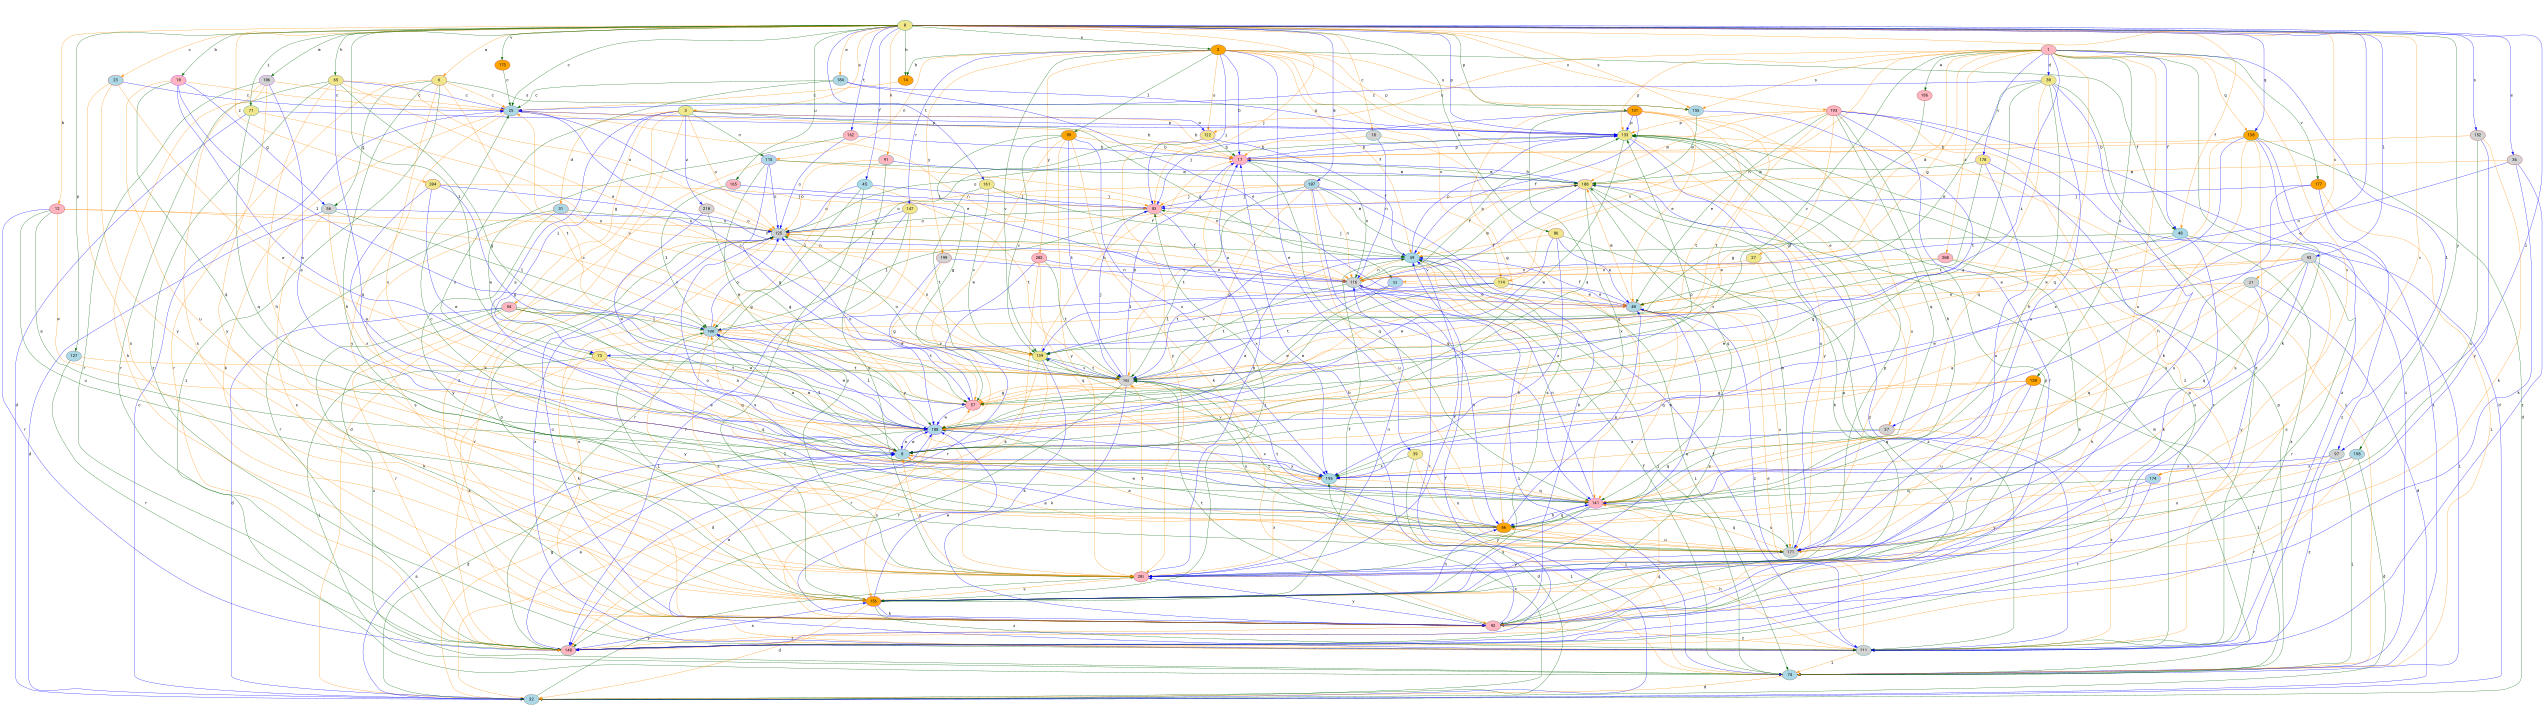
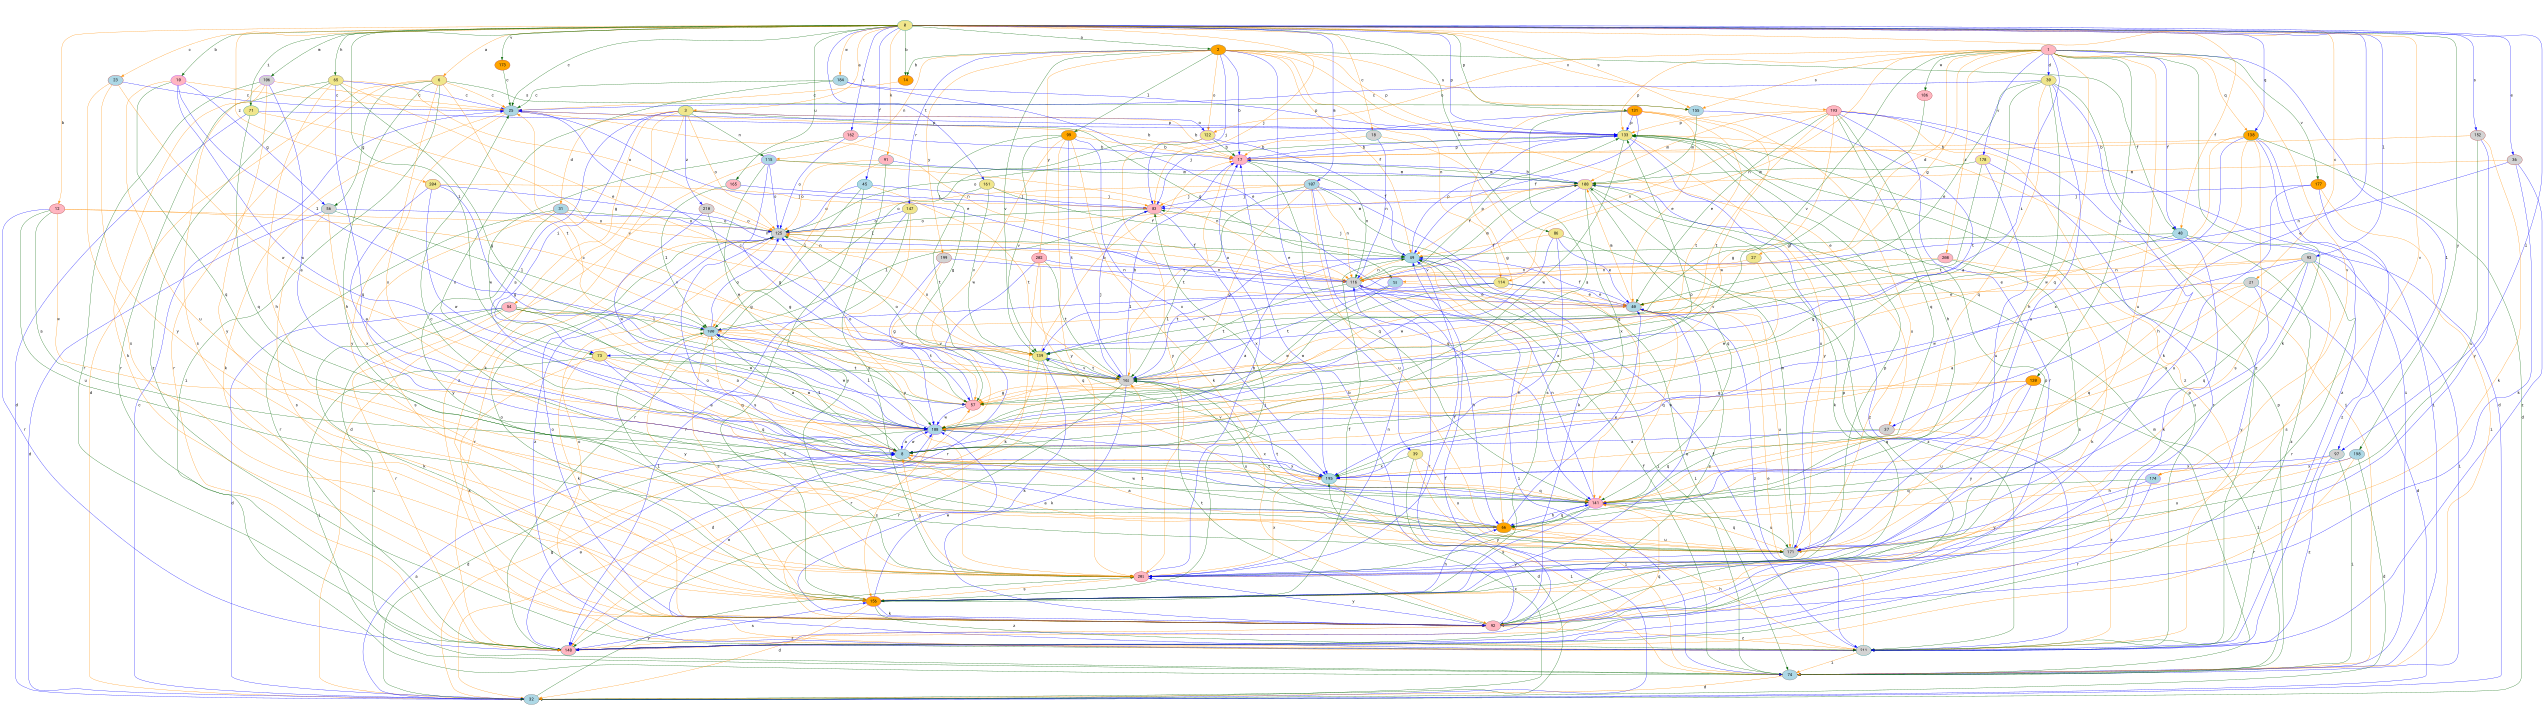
(74, 356) -> none
none -> (89, 504)
